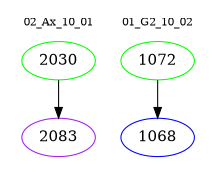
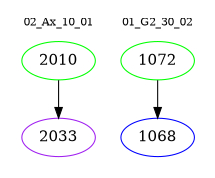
(158, 23) -> (158, 23)
(59, 61) -> (59, 61)
(59, 137) -> (59, 137)
